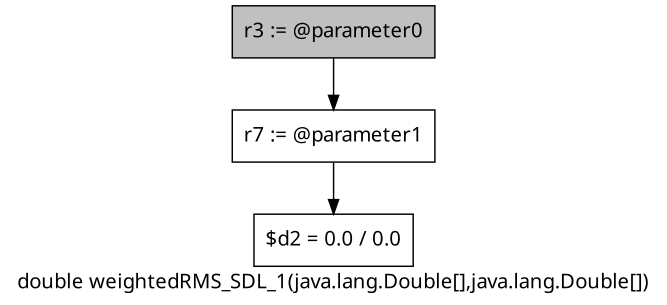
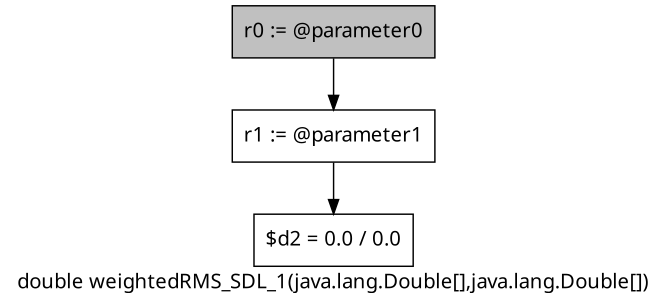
(334, 32) -> (334, 32)
(334, 136) -> (334, 136)
